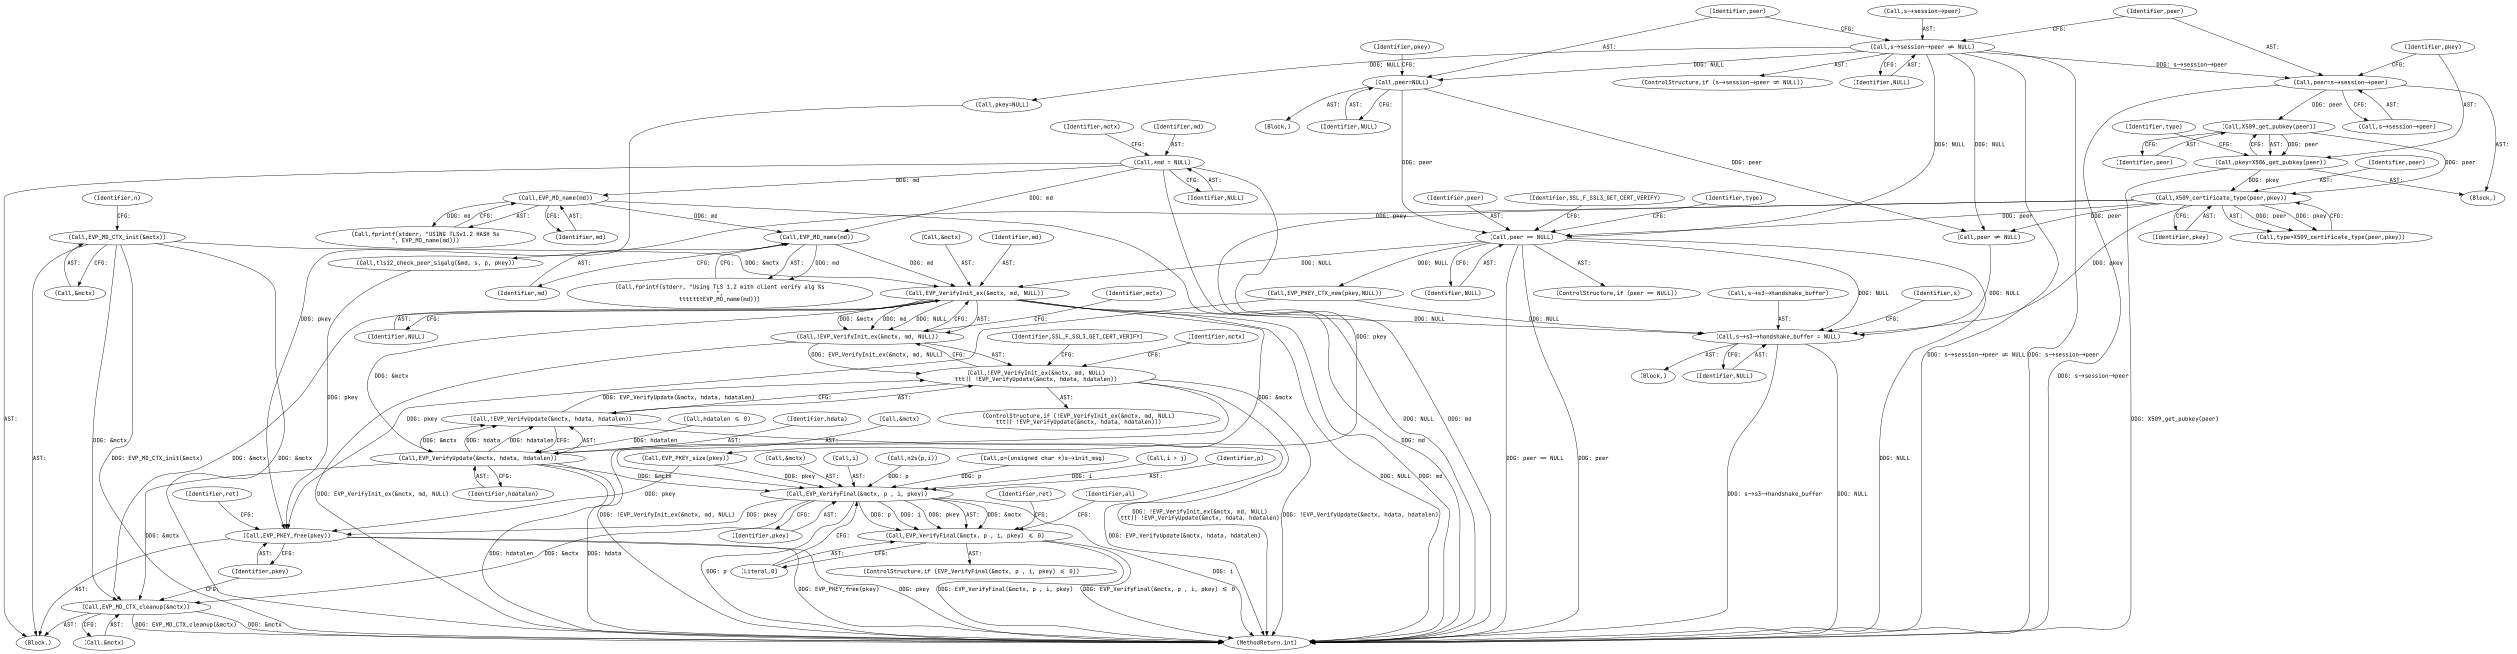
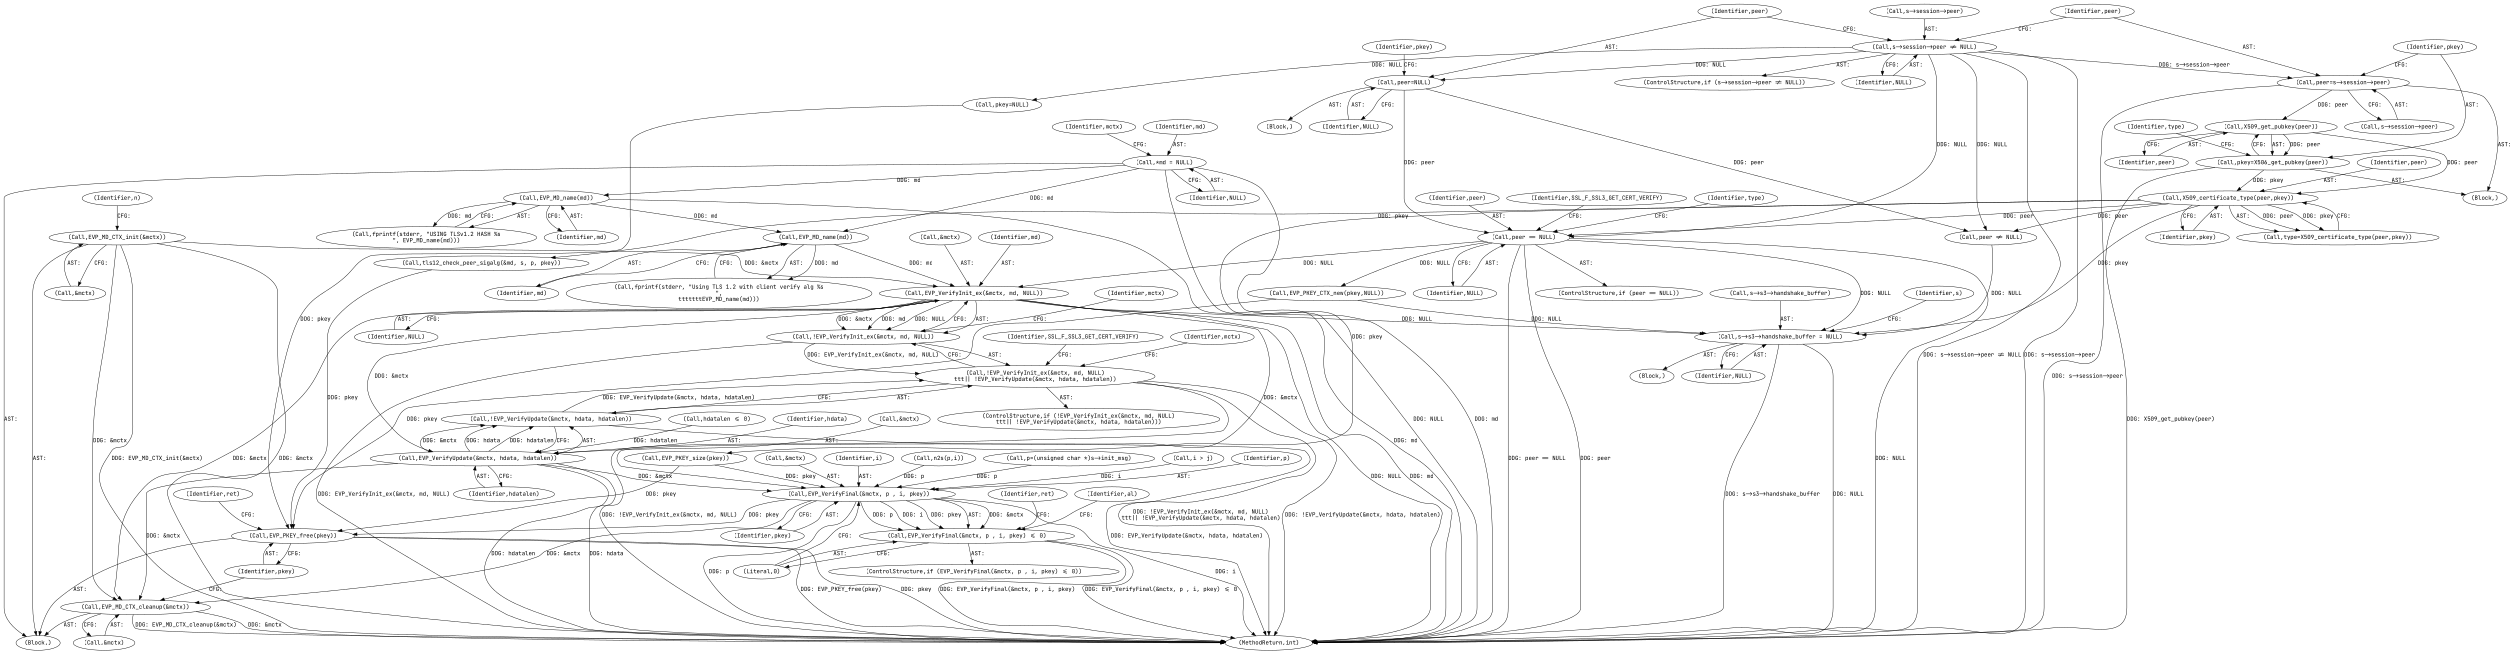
(846, 459) -> (859, 459)
